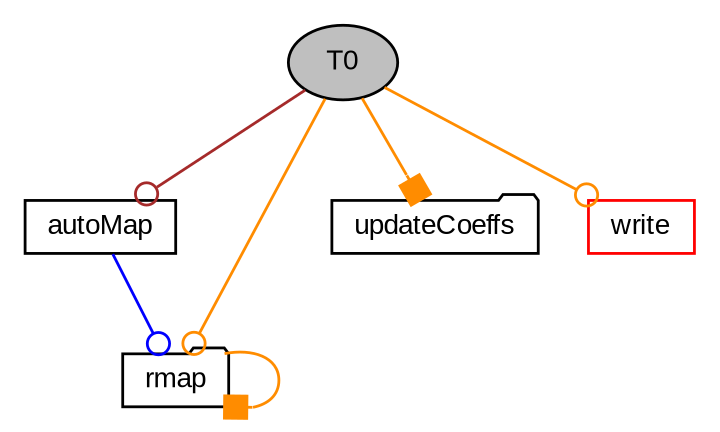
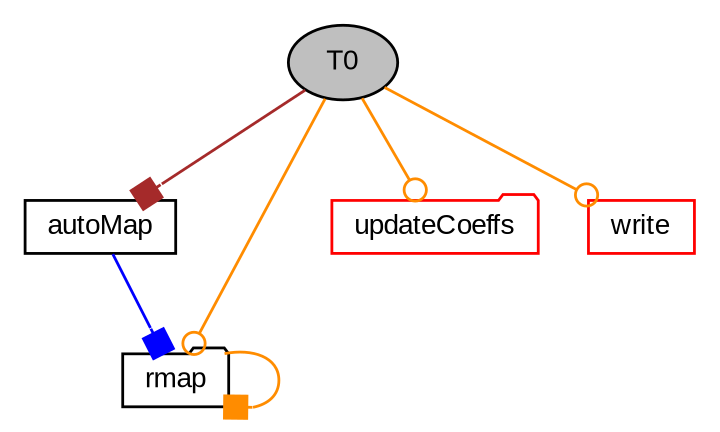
(384, 137) -> (386, 139)
(231, 139) -> (233, 137)
(435, 227) -> (435, 227)
(133, 294) -> (132, 291)
